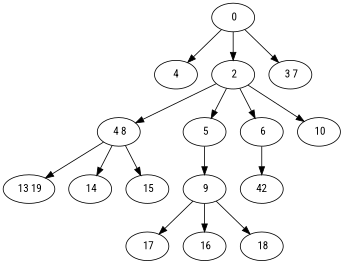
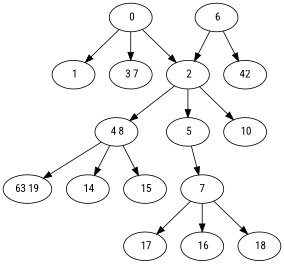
(176, 75) -> (74, 75)
(246, 100) -> (204, 43)
(29, 189) -> (27, 189)
(205, 189) -> (202, 189)
